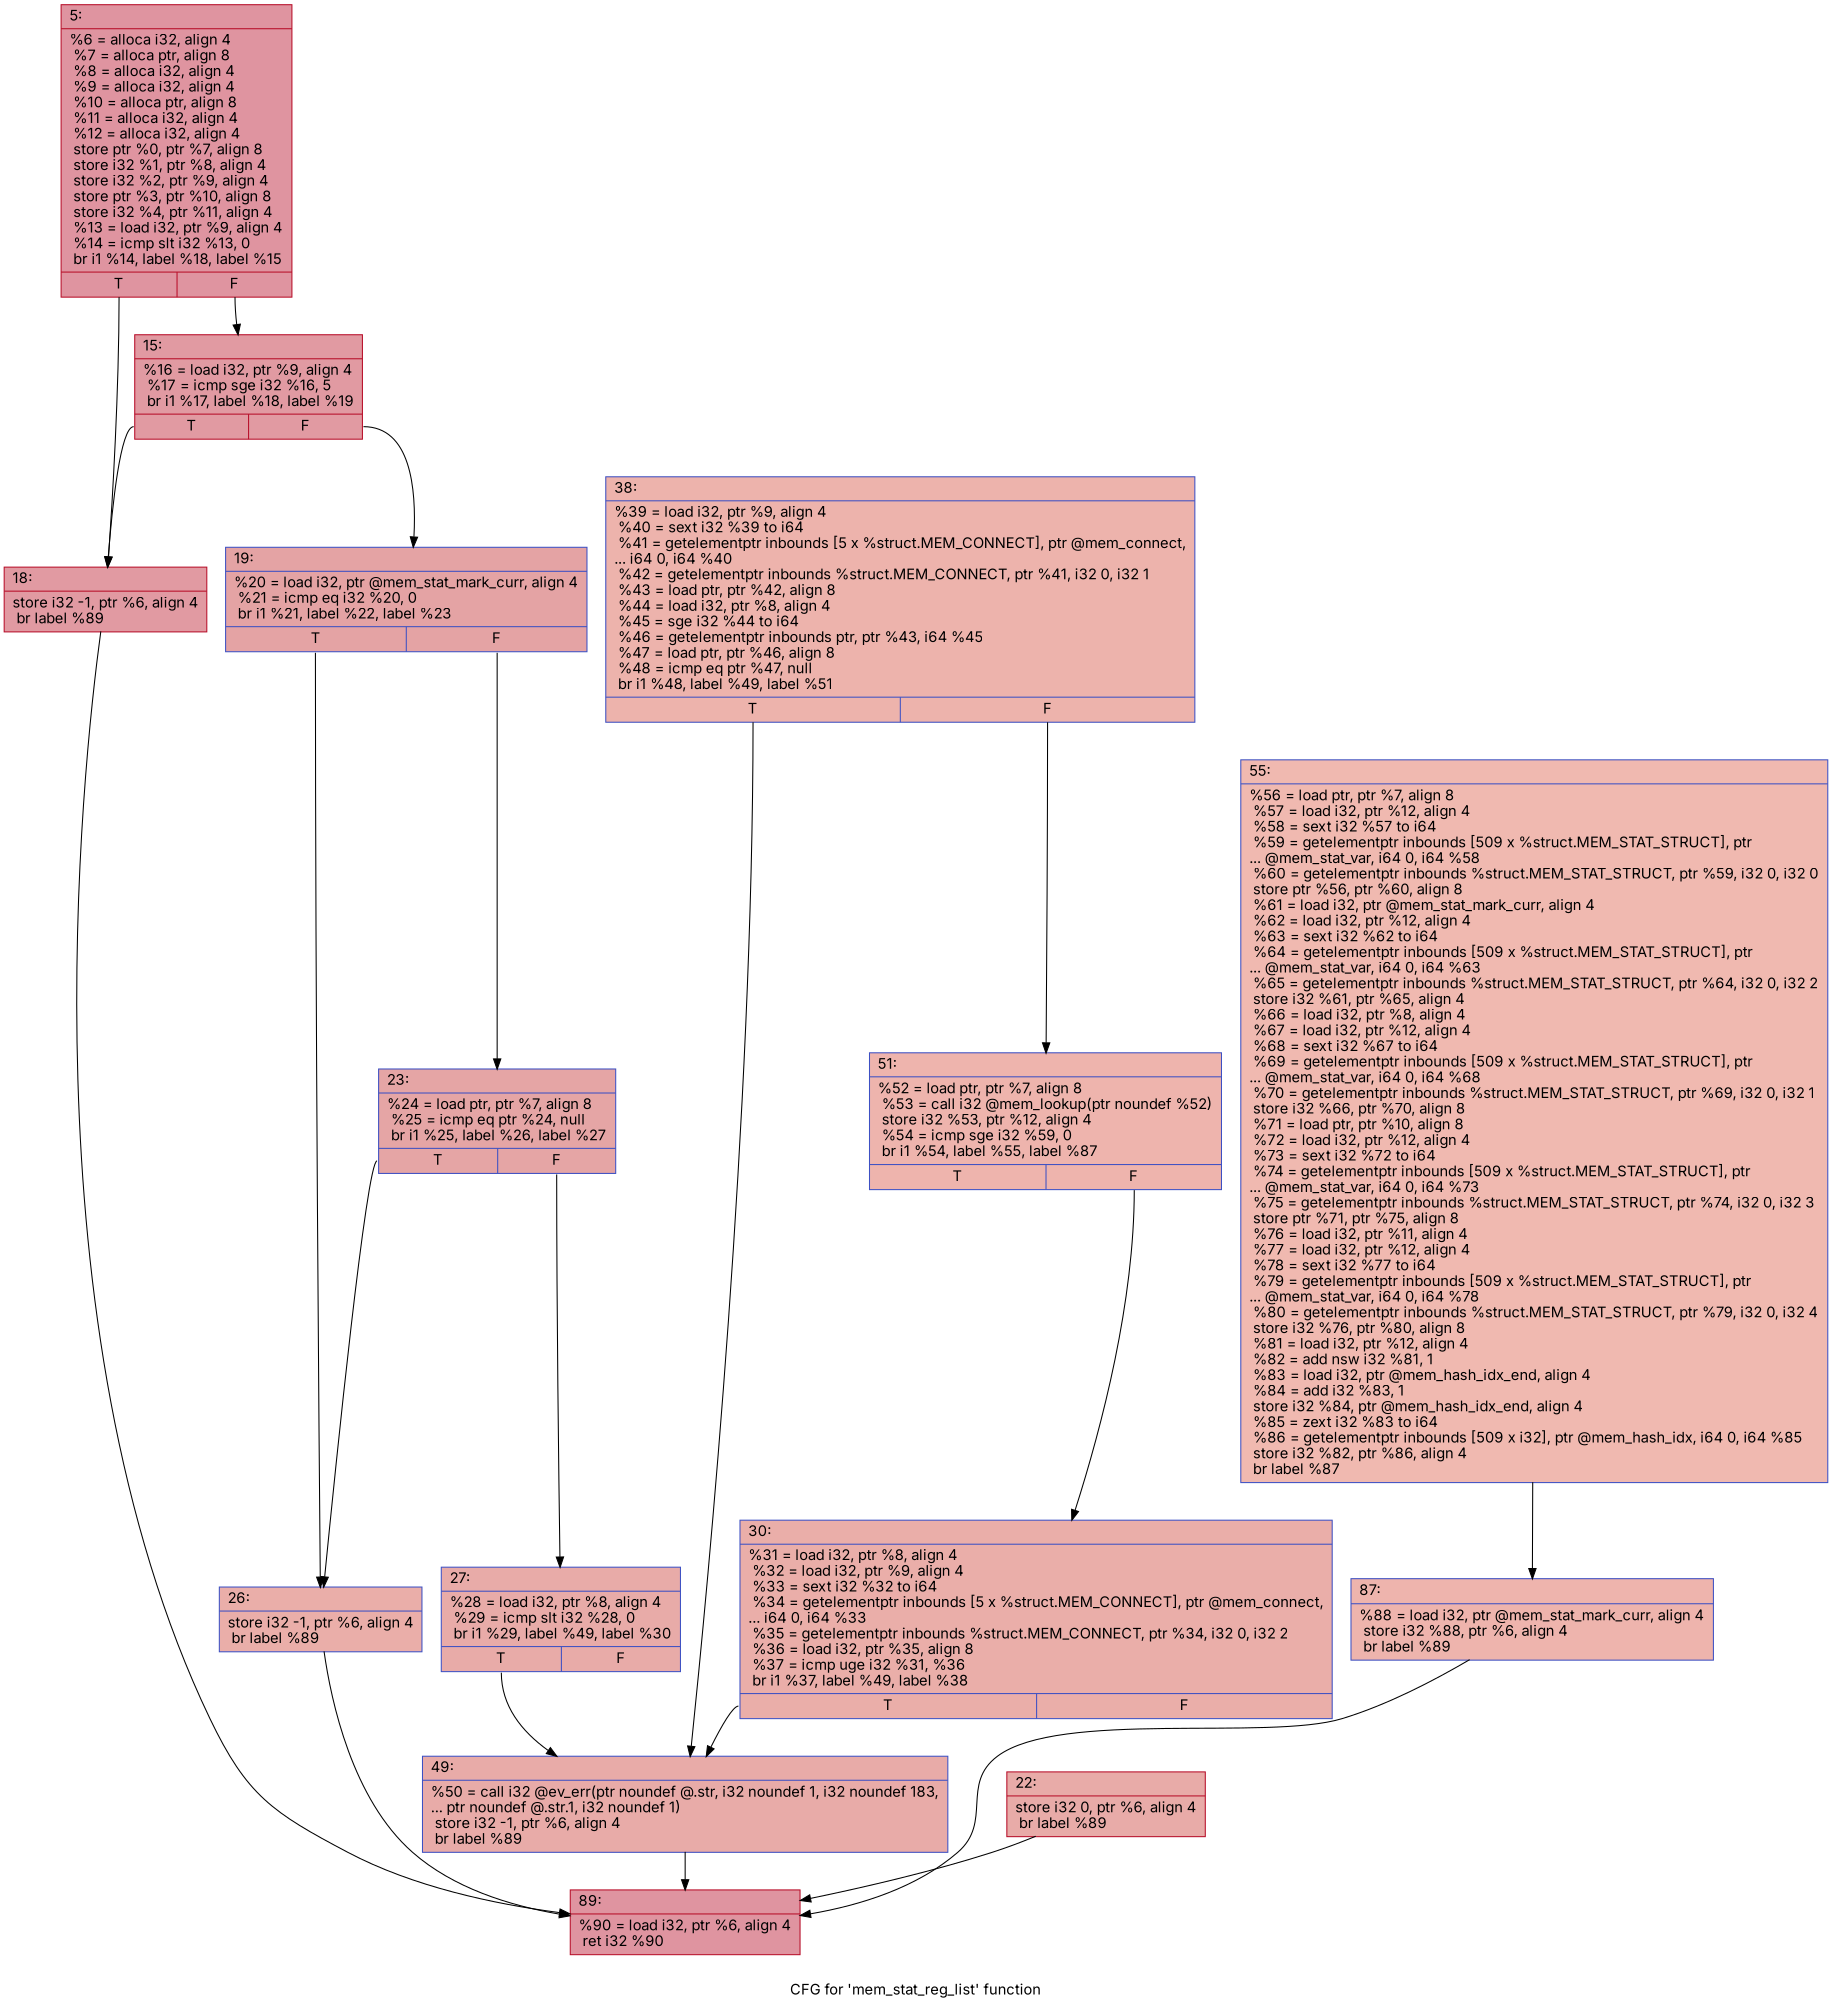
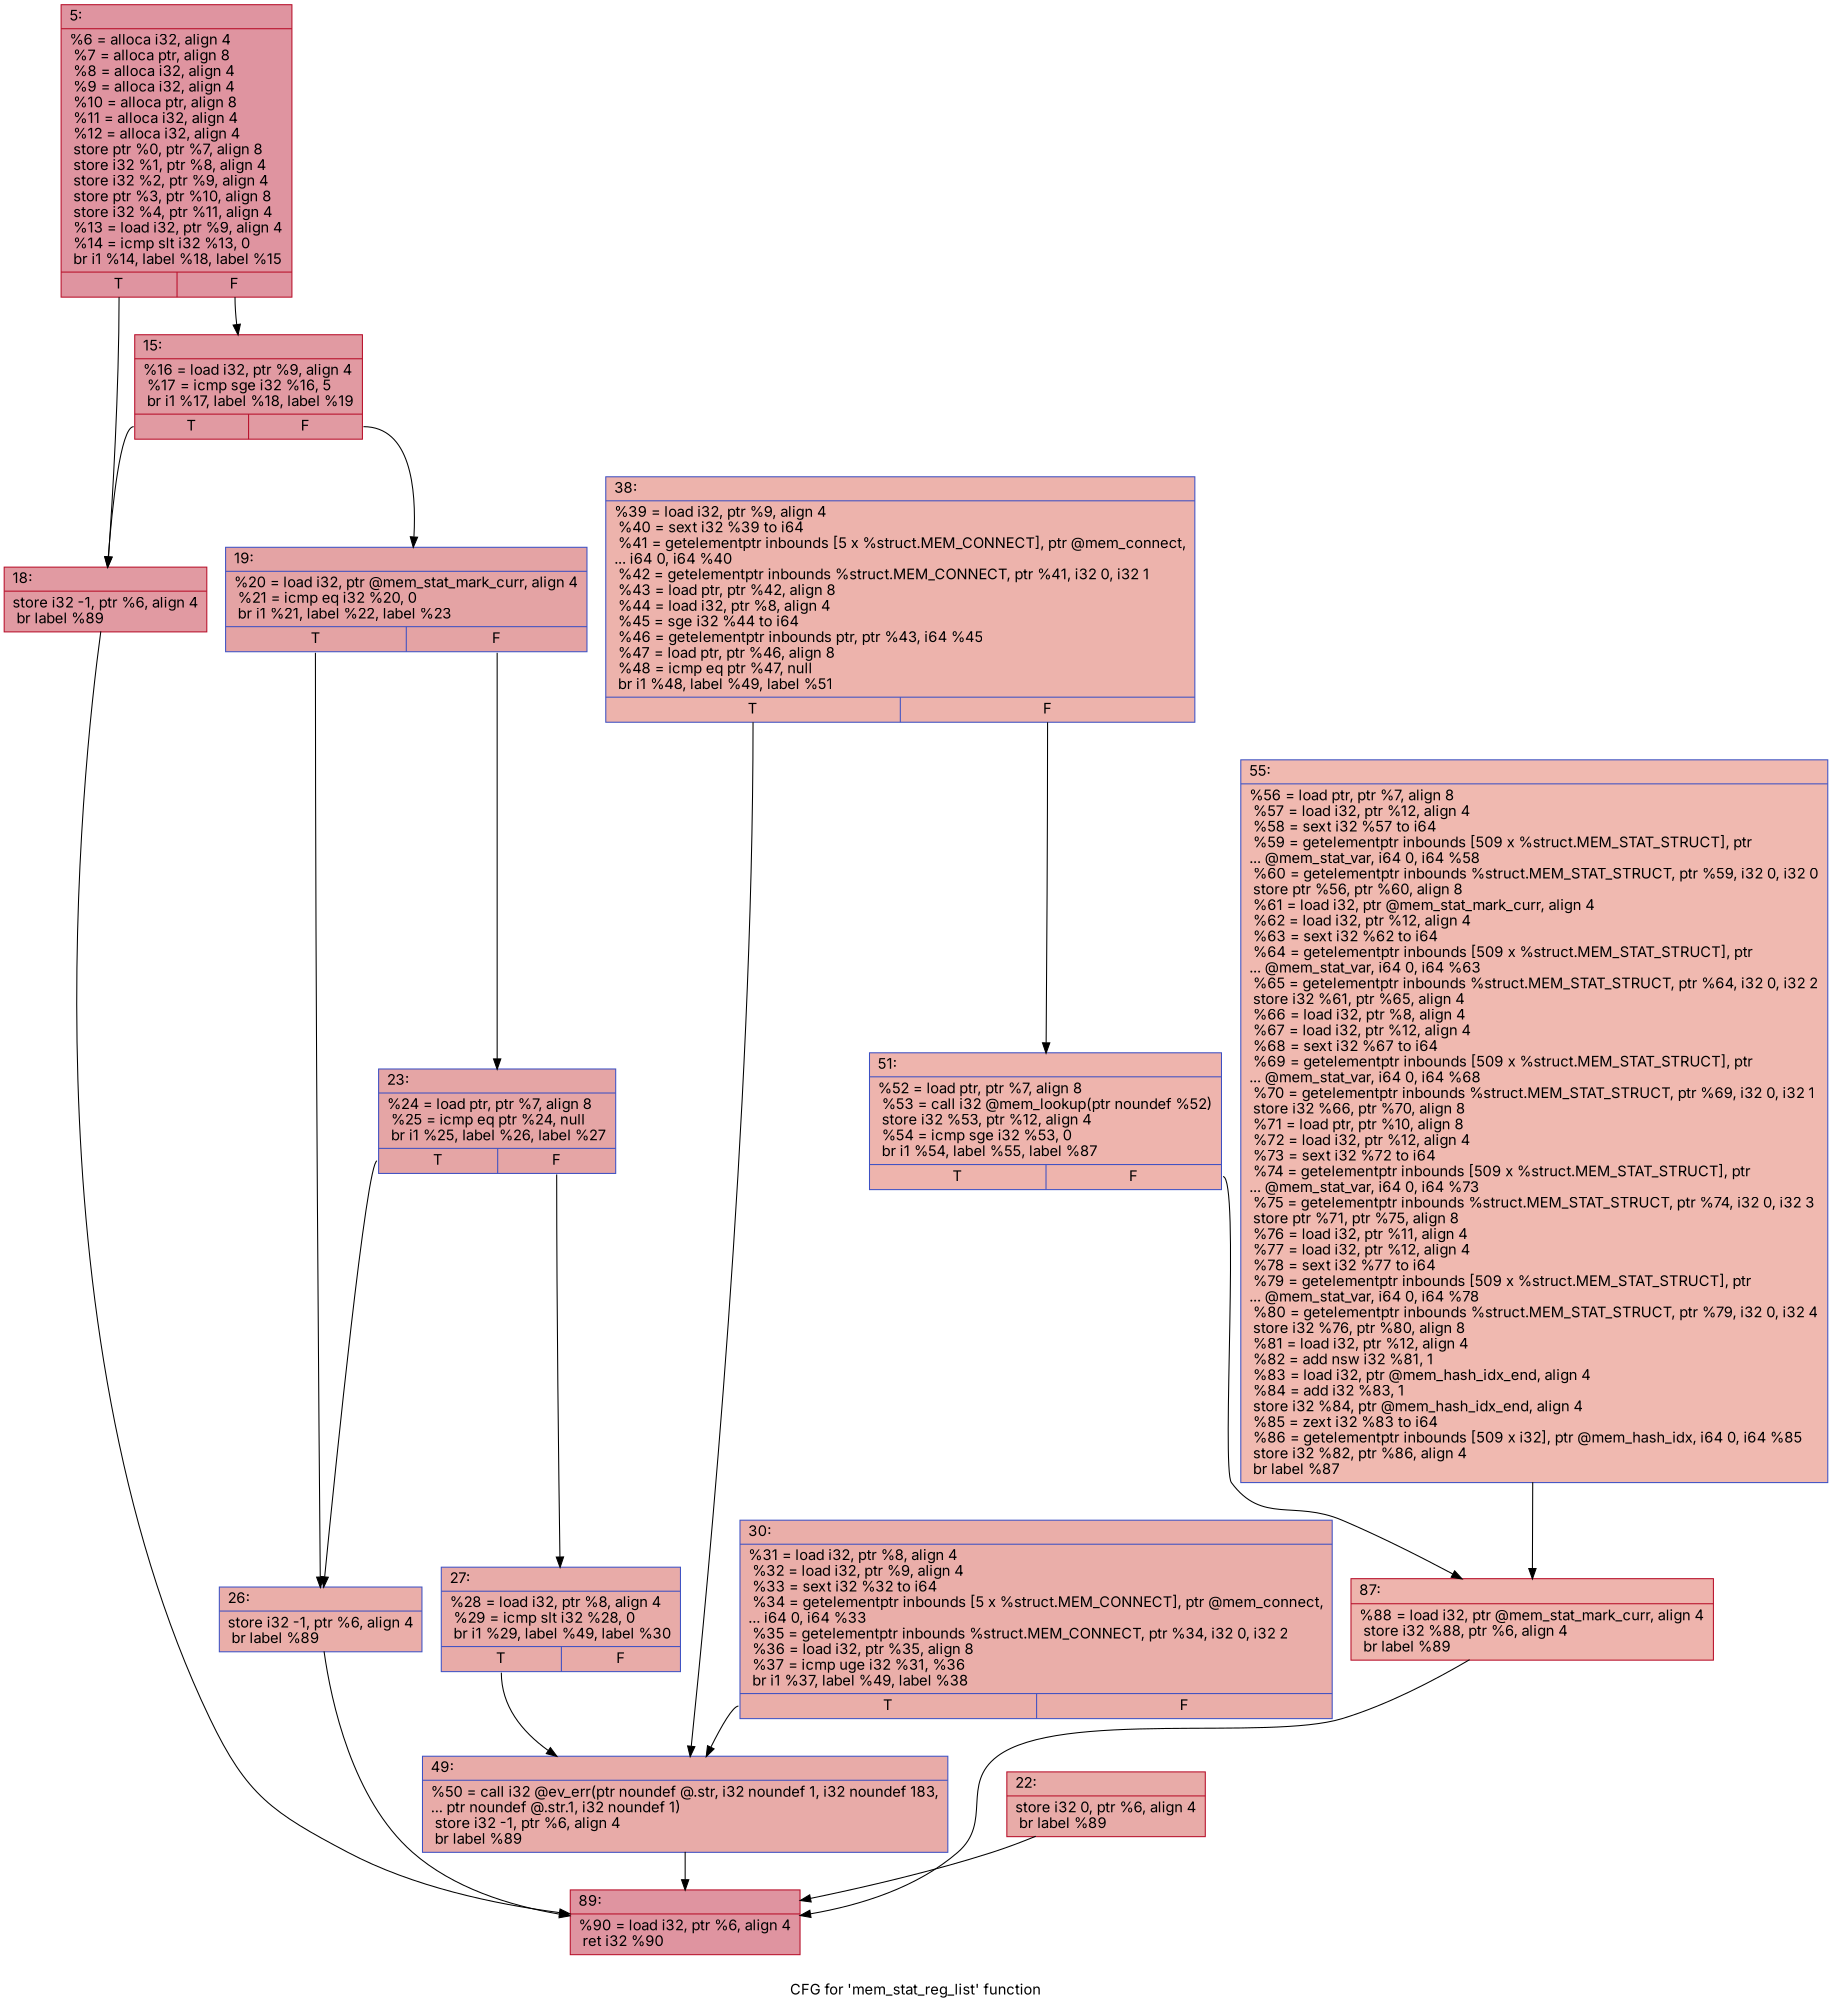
(976, 1136) -> (976, 1136)
(1116, 1352) -> (1229, 1451)
(1532, 1619) -> (1532, 1619)
